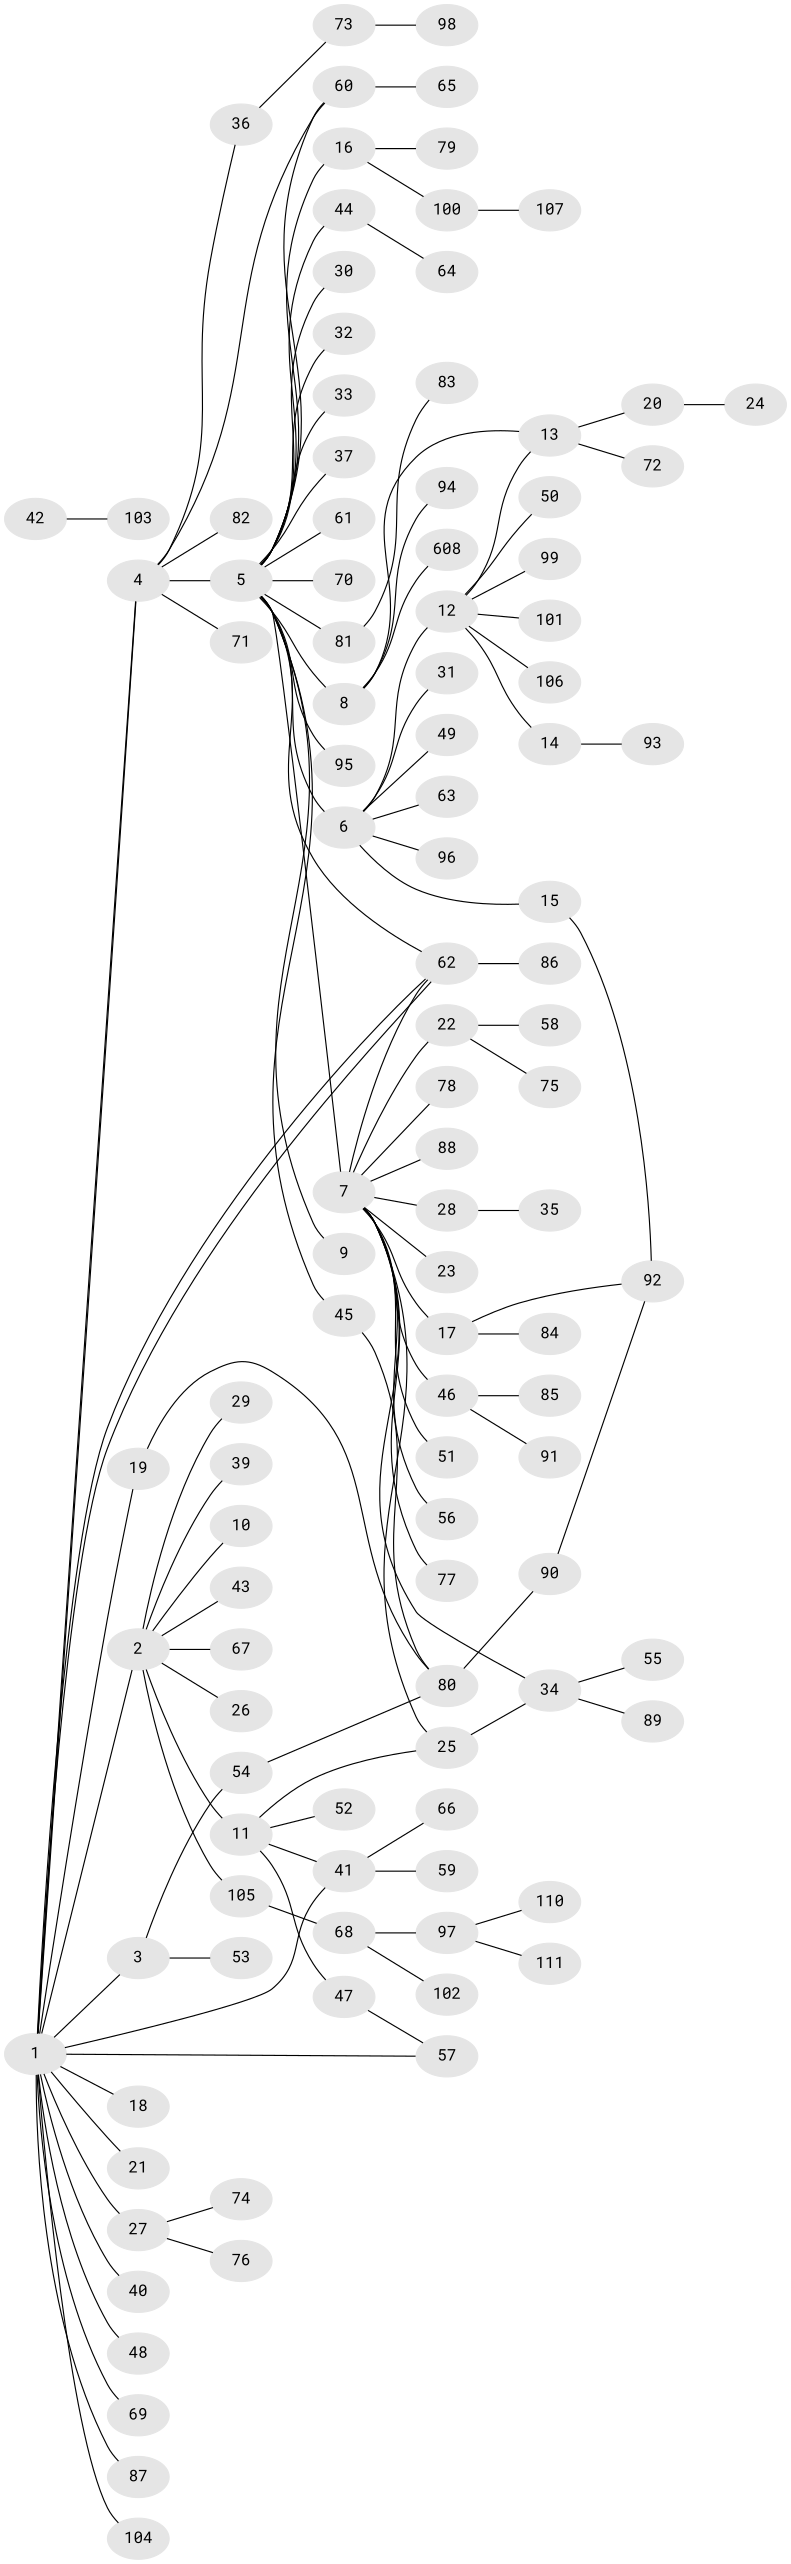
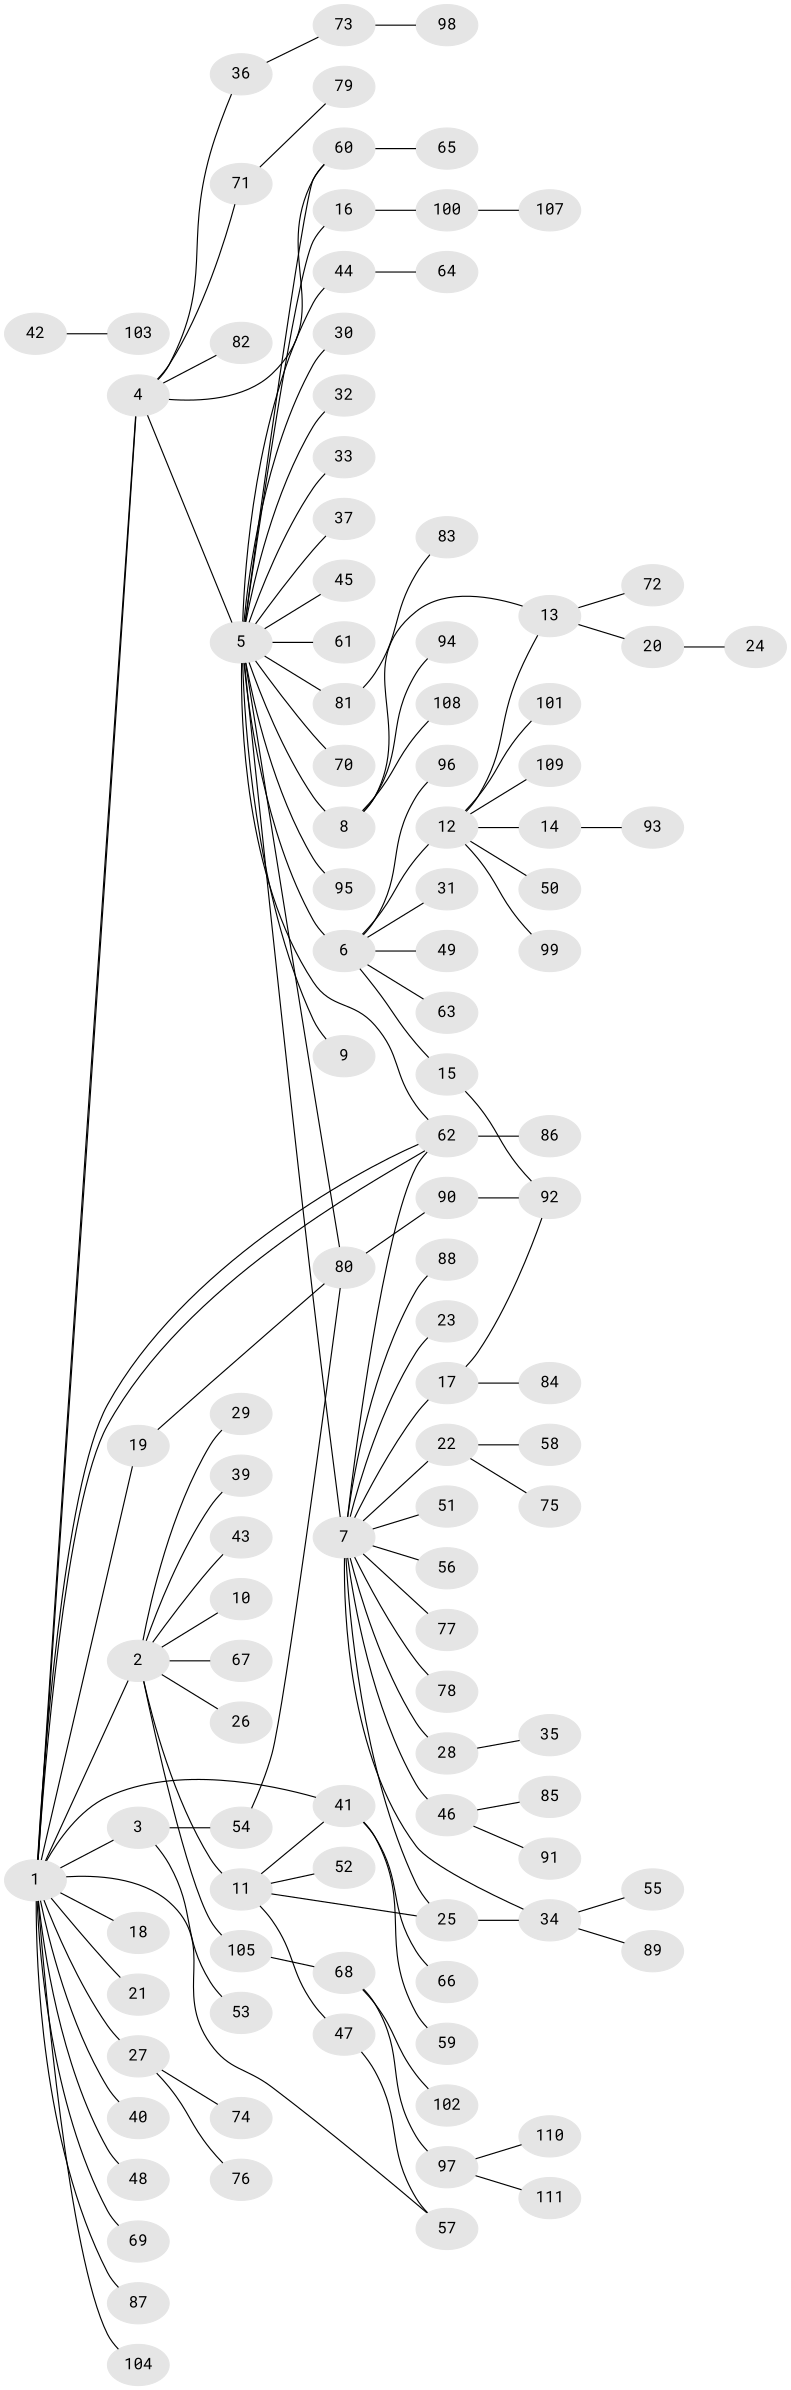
(396, 149) -> (293, 135)
(447, 550) -> (447, 704)
(550, 682) -> (550, 766)
(394, 1527) -> (283, 897)
